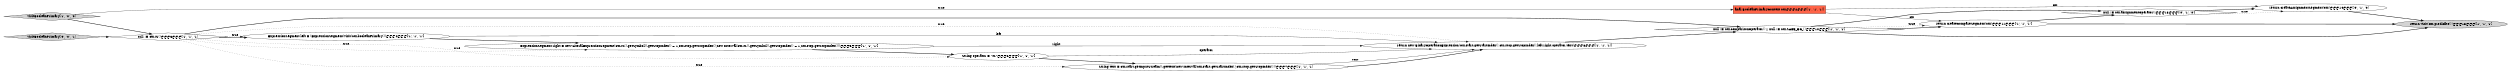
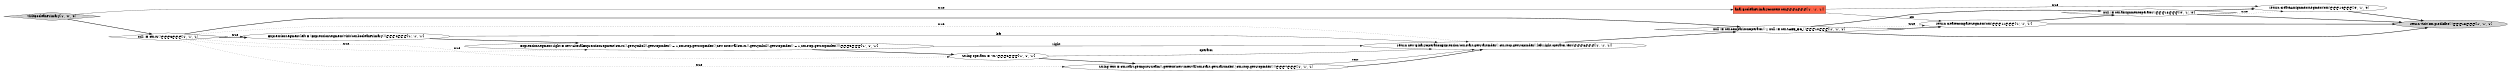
(2055, 5) -> (2055, 5)
none -> (2298, 18)
(52, 37) -> none
